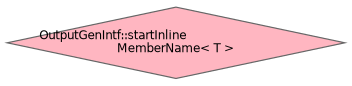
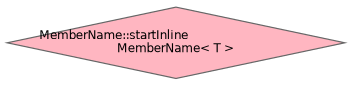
(176, 43) -> (176, 43)
